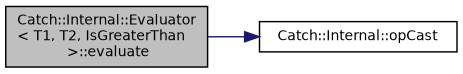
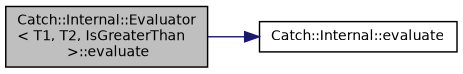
(358, 37) -> (358, 37)
